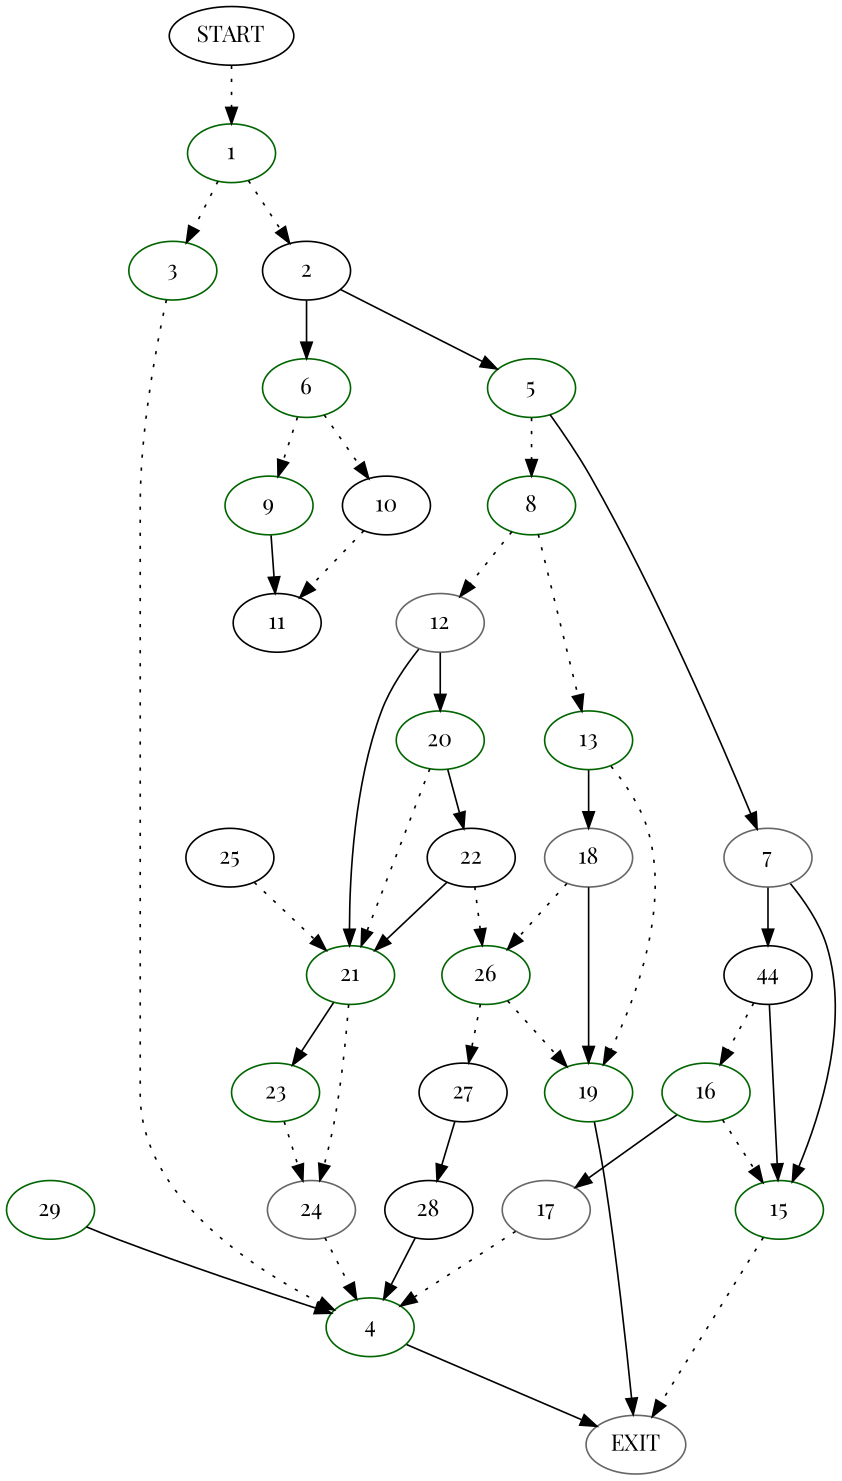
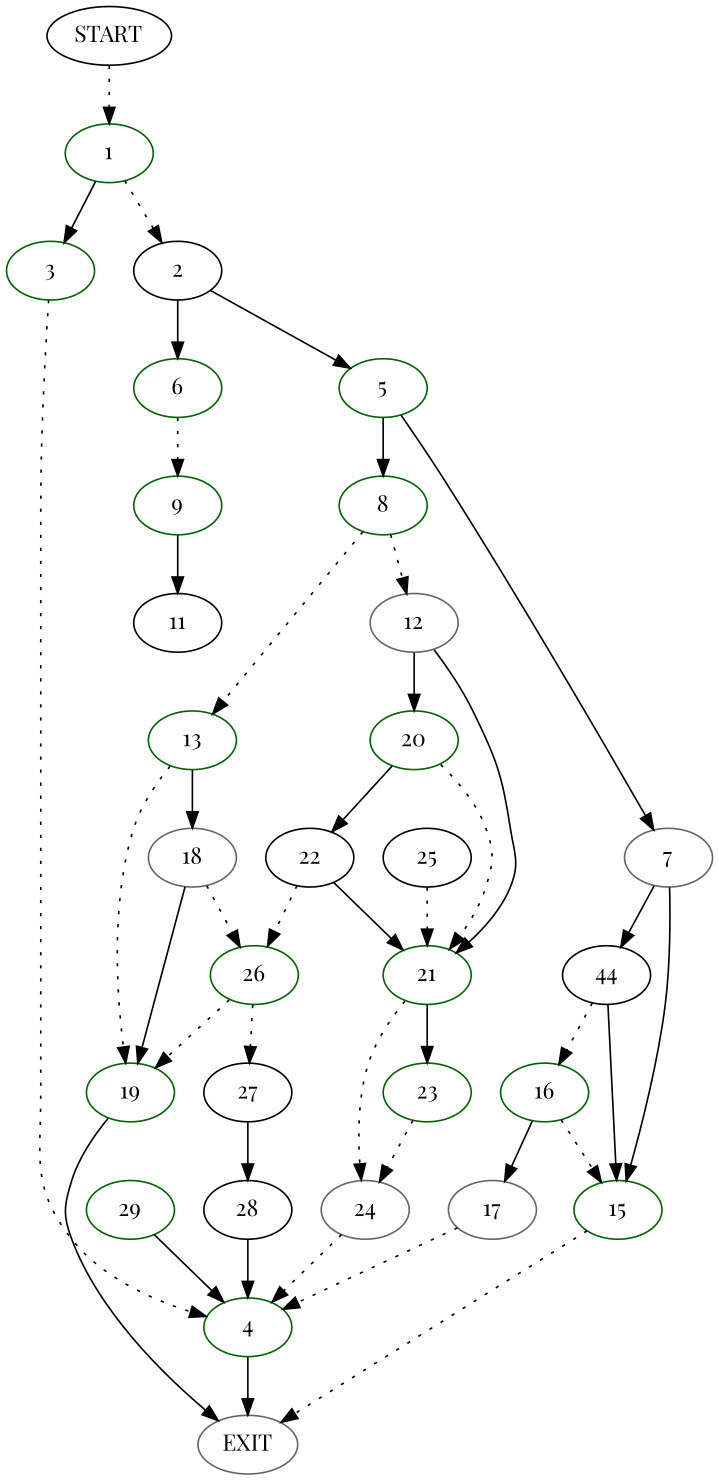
(206, 205) -> (84, 205)
(532, 439) -> (383, 439)
(386, 505) -> none
